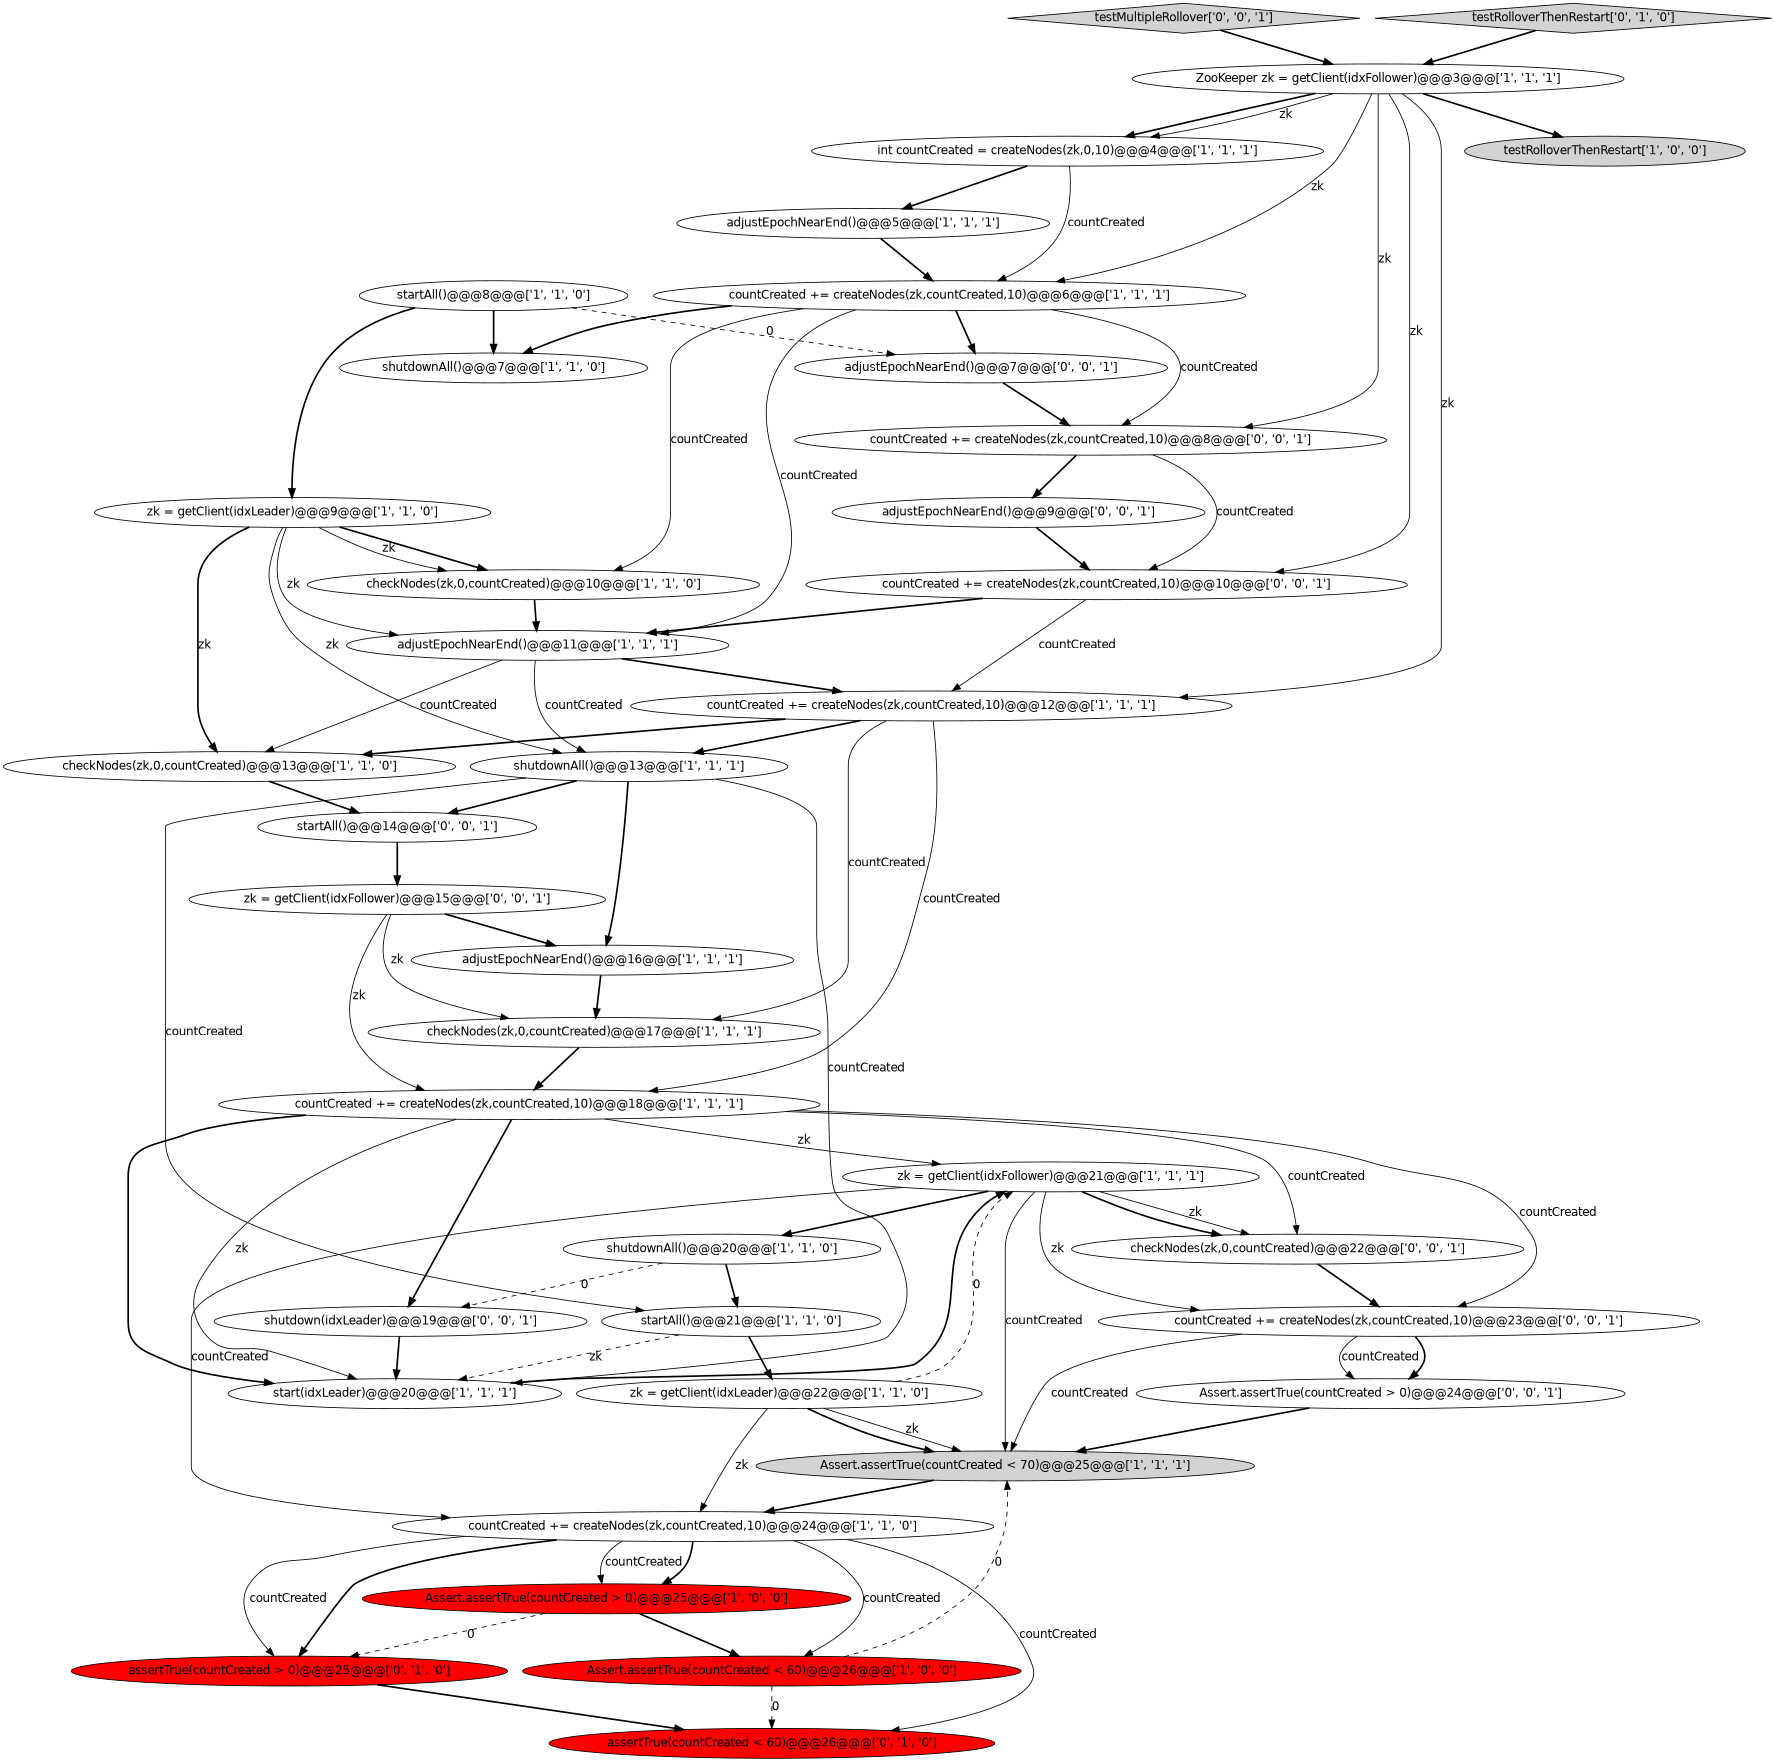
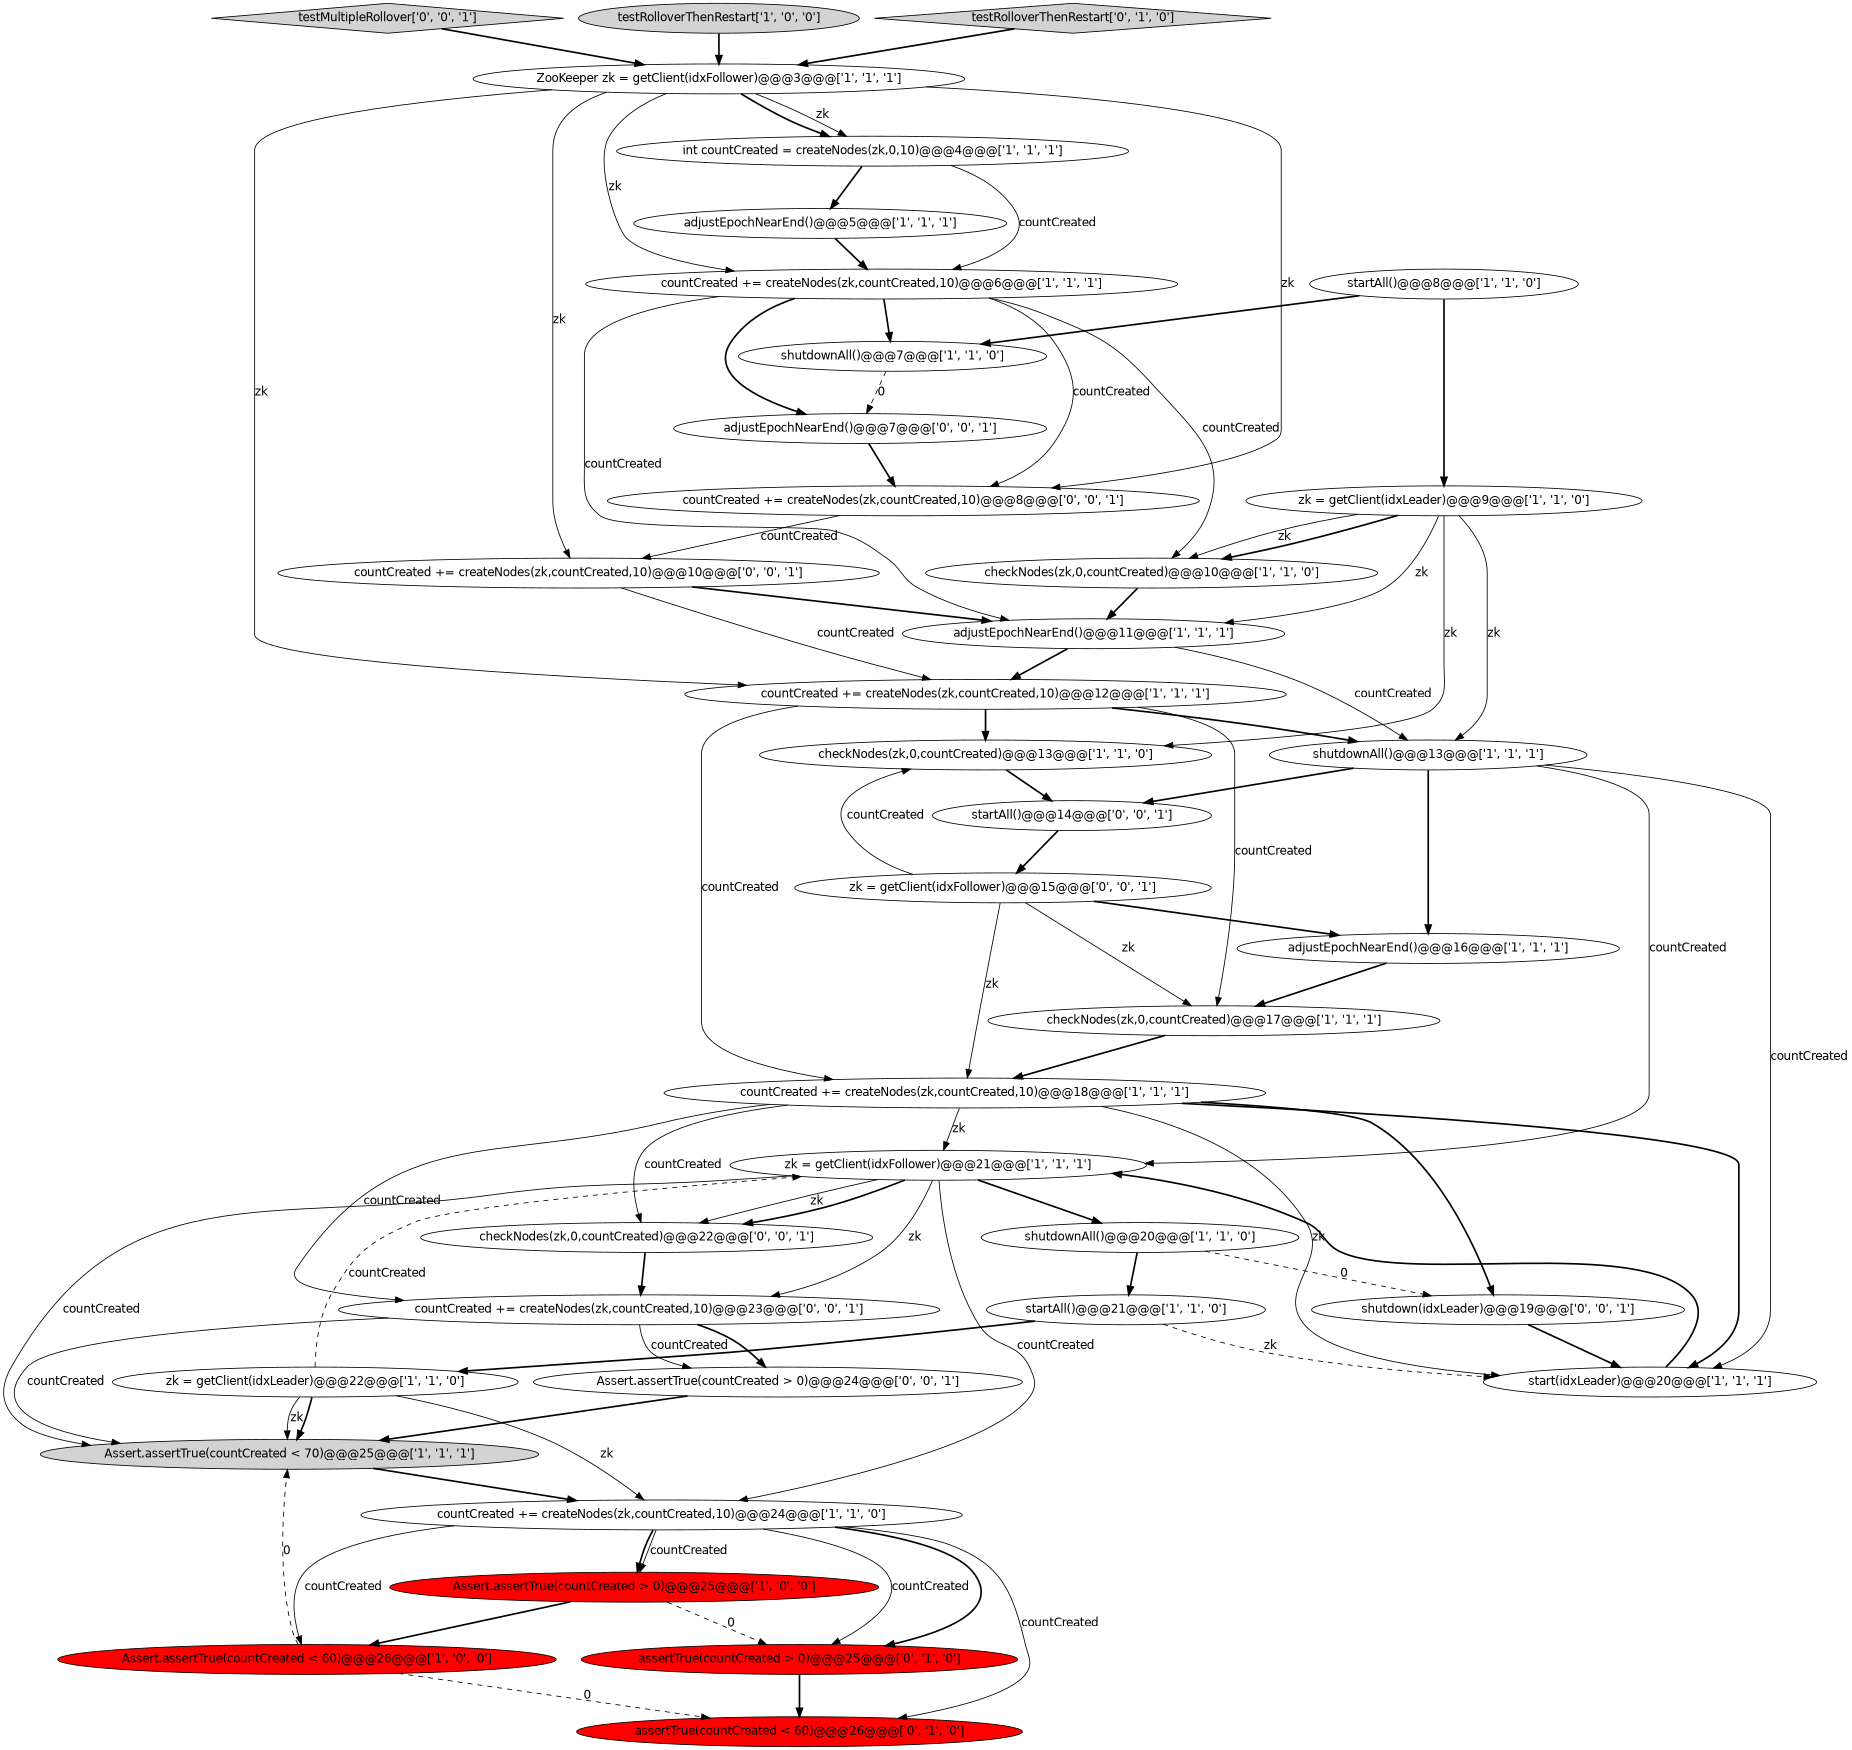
(1488, 114) -> (719, 44)
(729, 331) -> (878, 389)
(1019, 512) -> none
(198, 625) -> (1402, 721)
(388, 704) -> (843, 823)
(166, 1062) -> (1609, 1122)
(977, 1285) -> (388, 1274)
